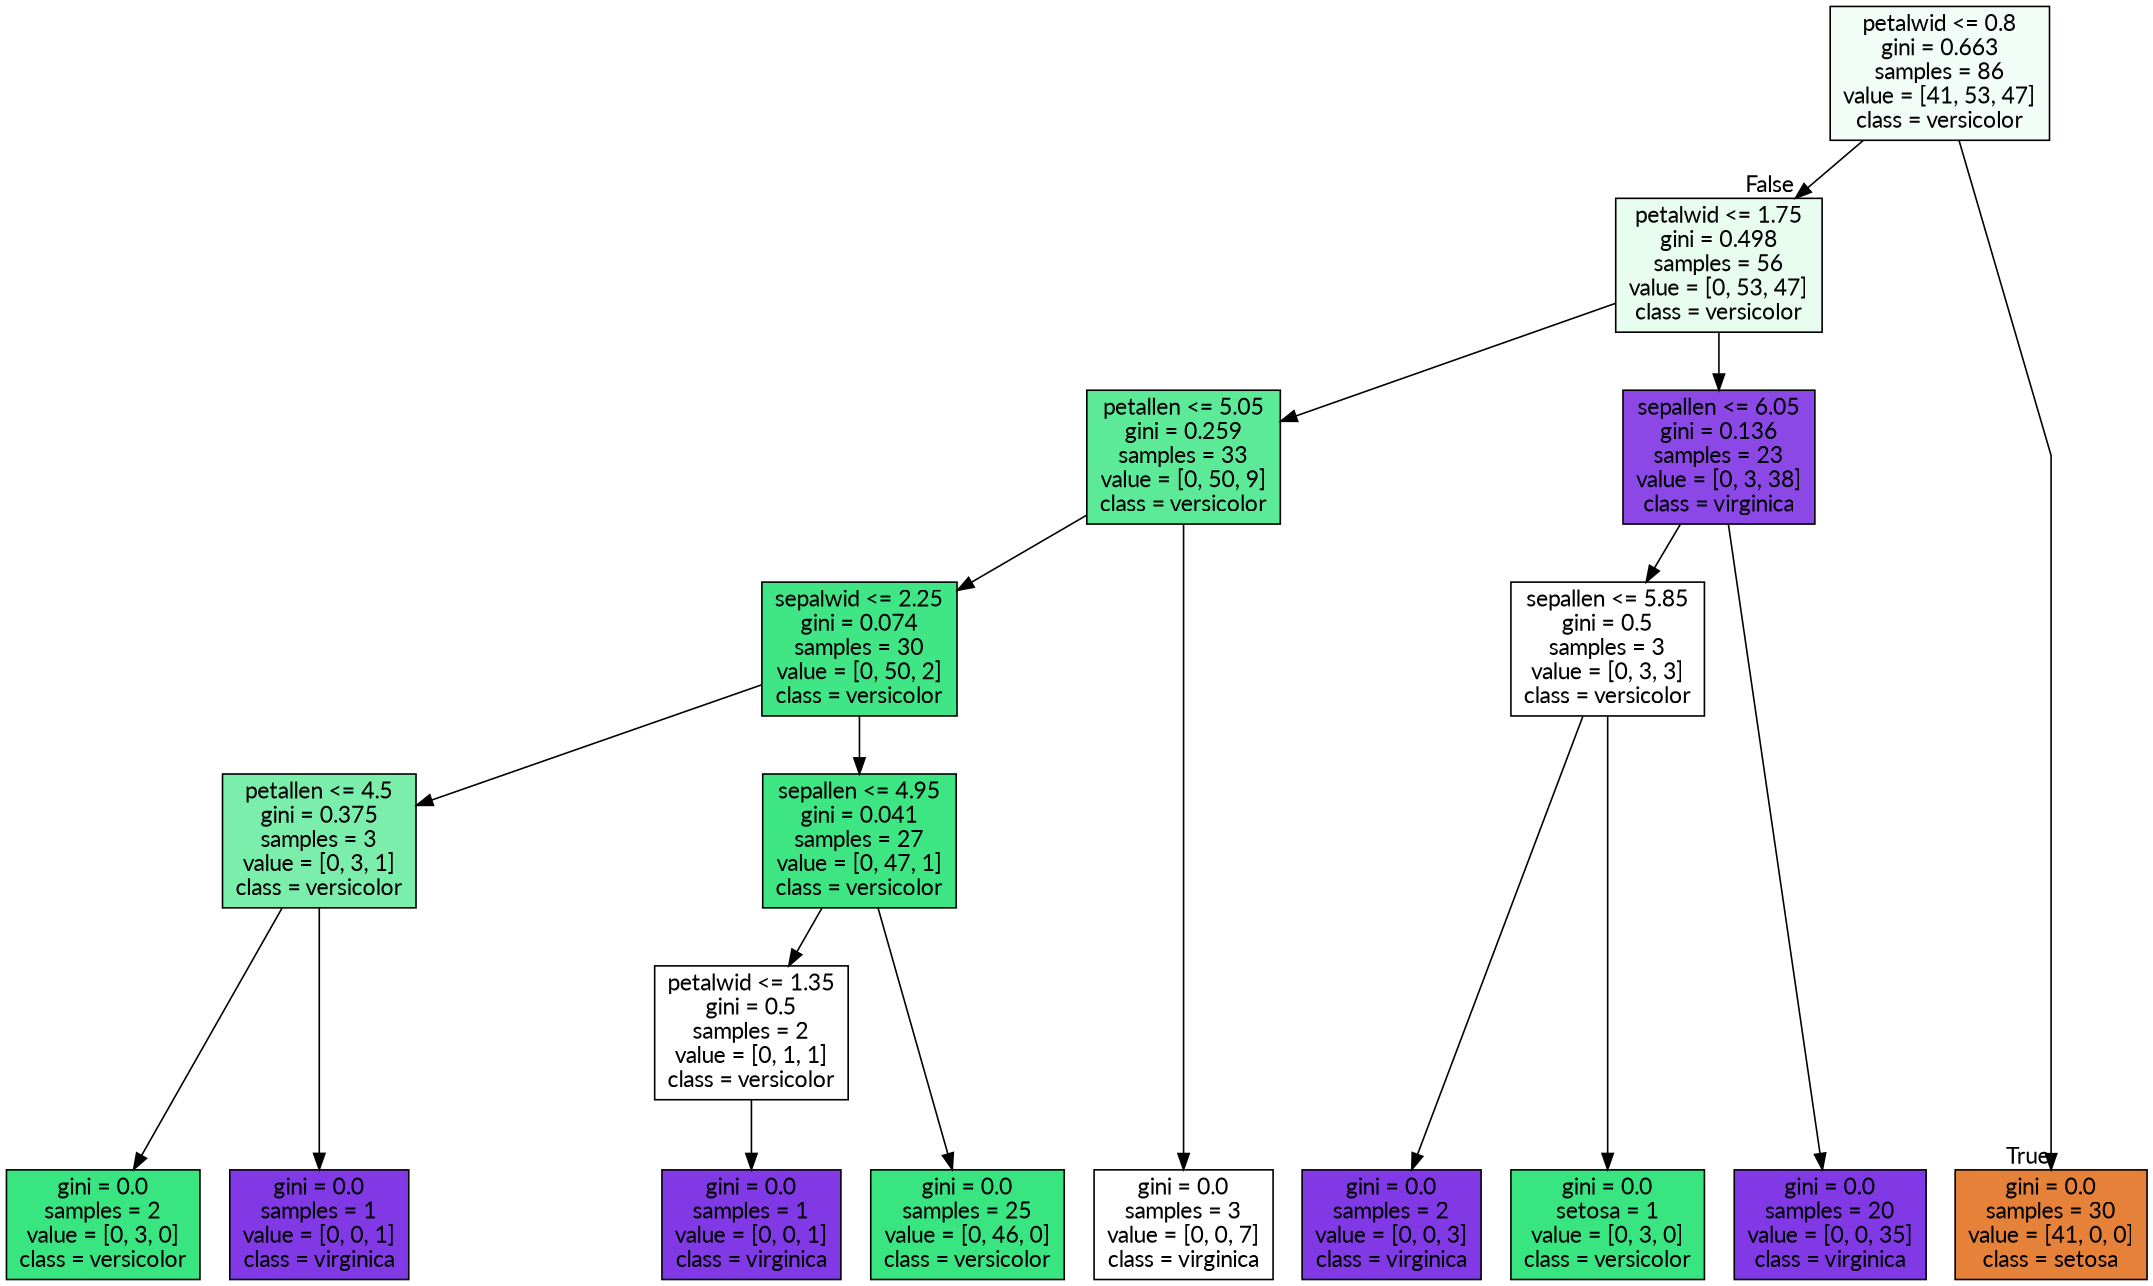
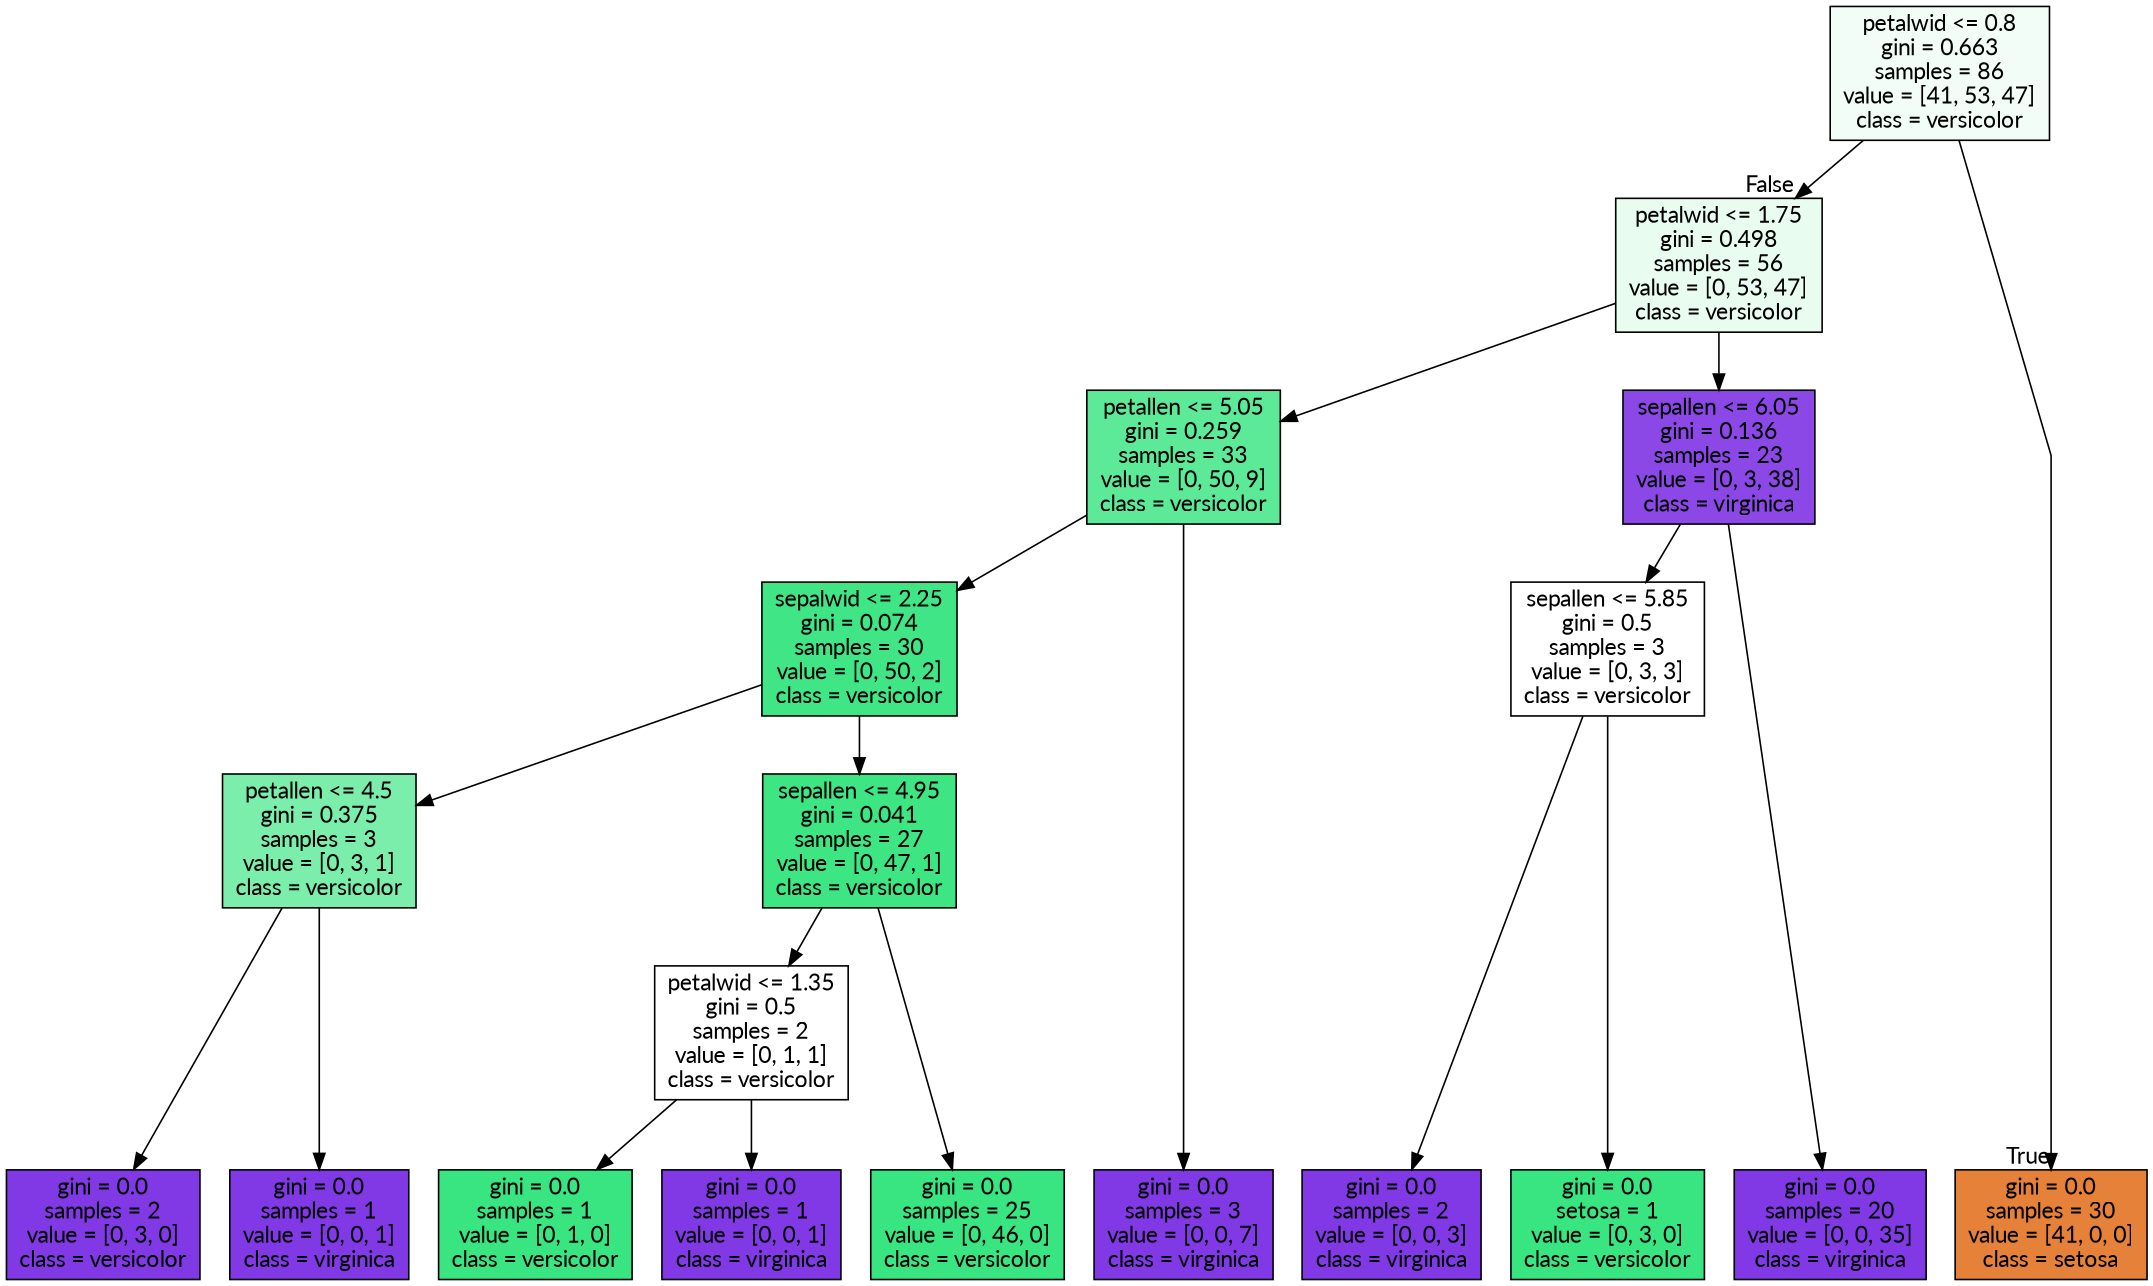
(103, 1225) -> (103, 1225)
none -> (535, 1225)
(1184, 1225) -> (1184, 1225)
